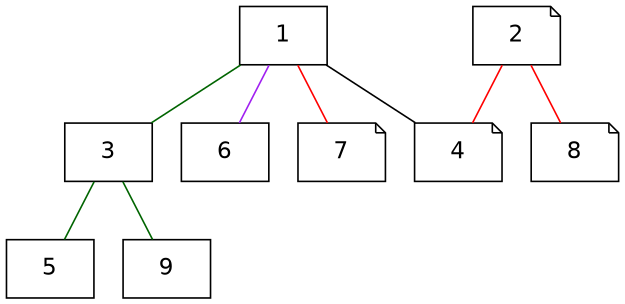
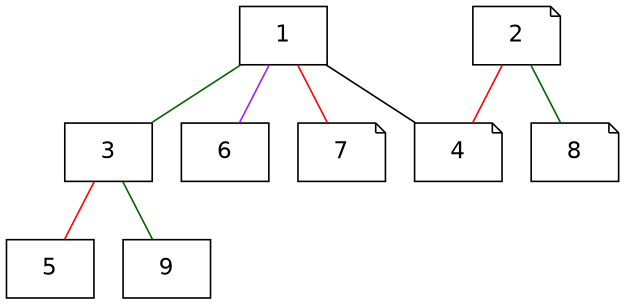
(546, 94) -> (546, 94)
(79, 211) -> (79, 211)
